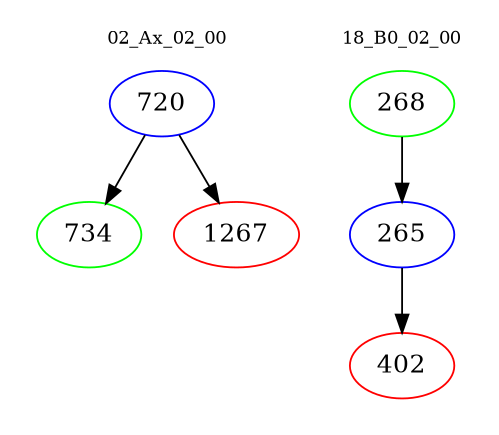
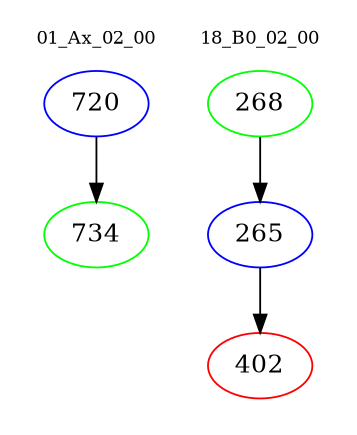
(167, 39) -> (96, 39)
(237, 235) -> none
